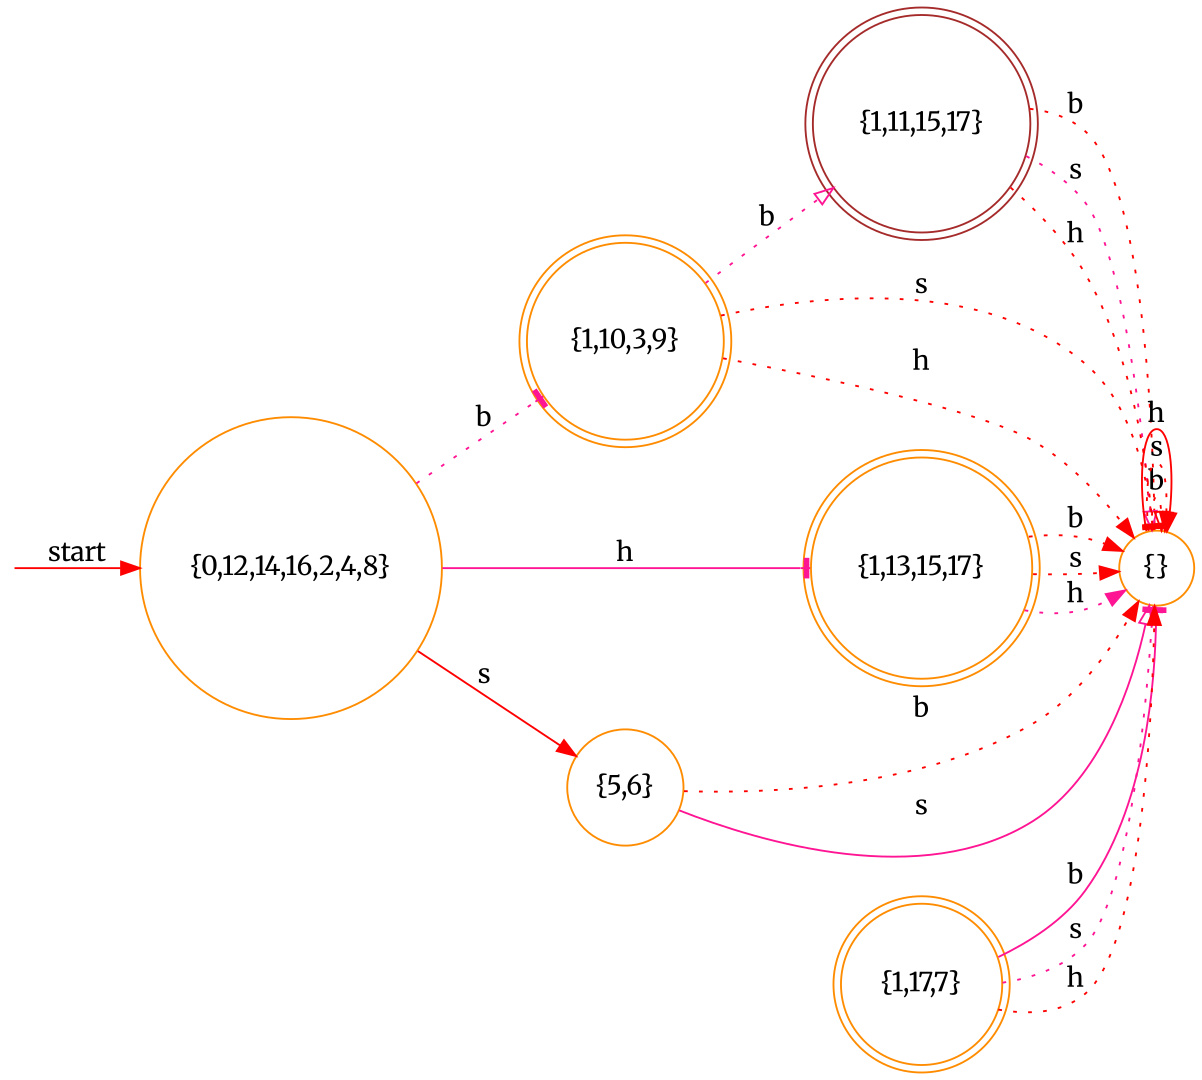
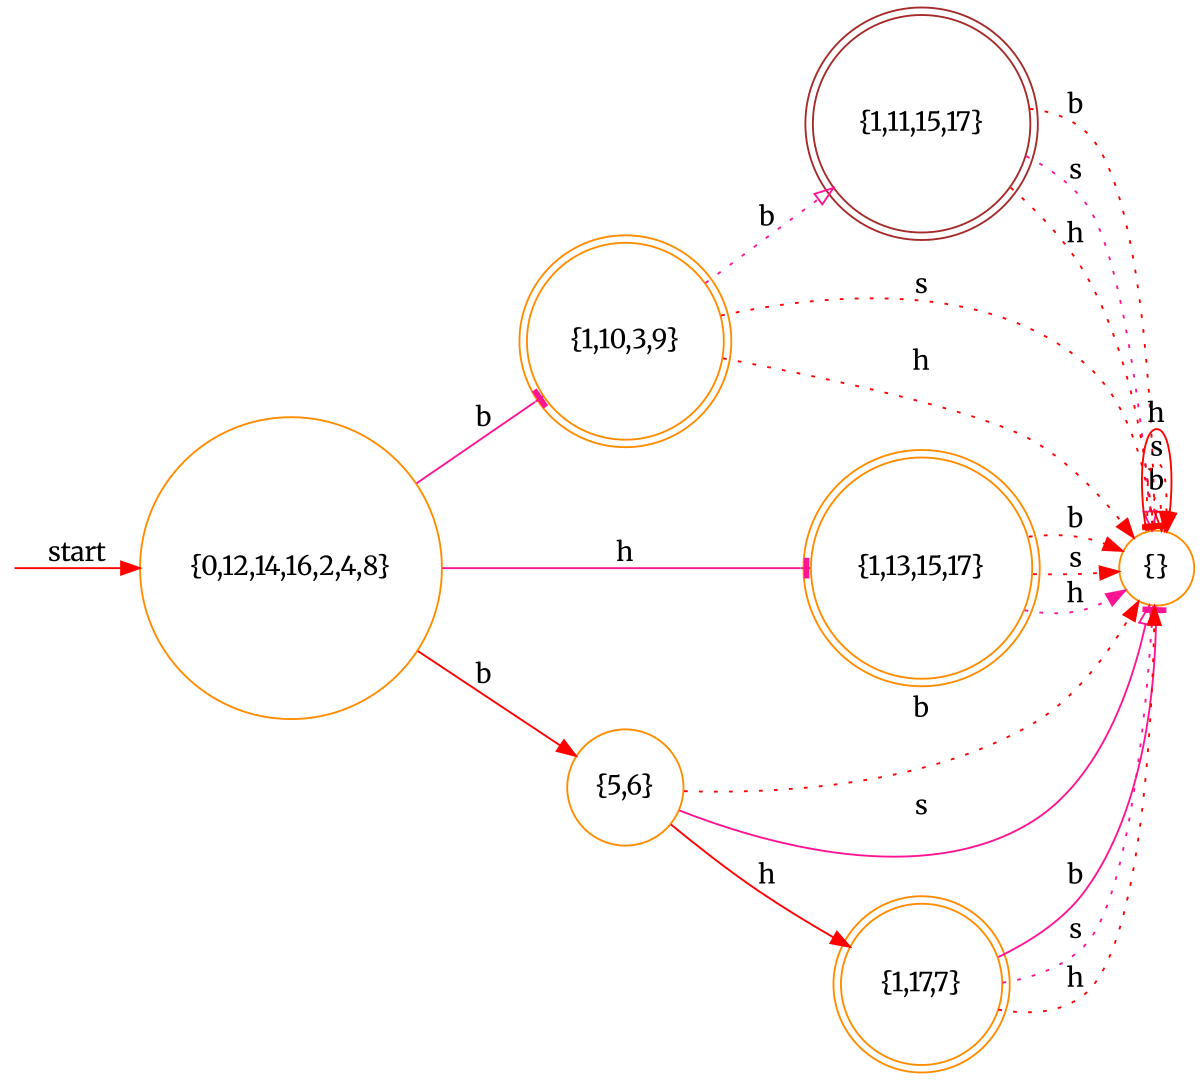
(476, 443) -> (476, 443)
(484, 676) -> (484, 676)
none -> (749, 885)
